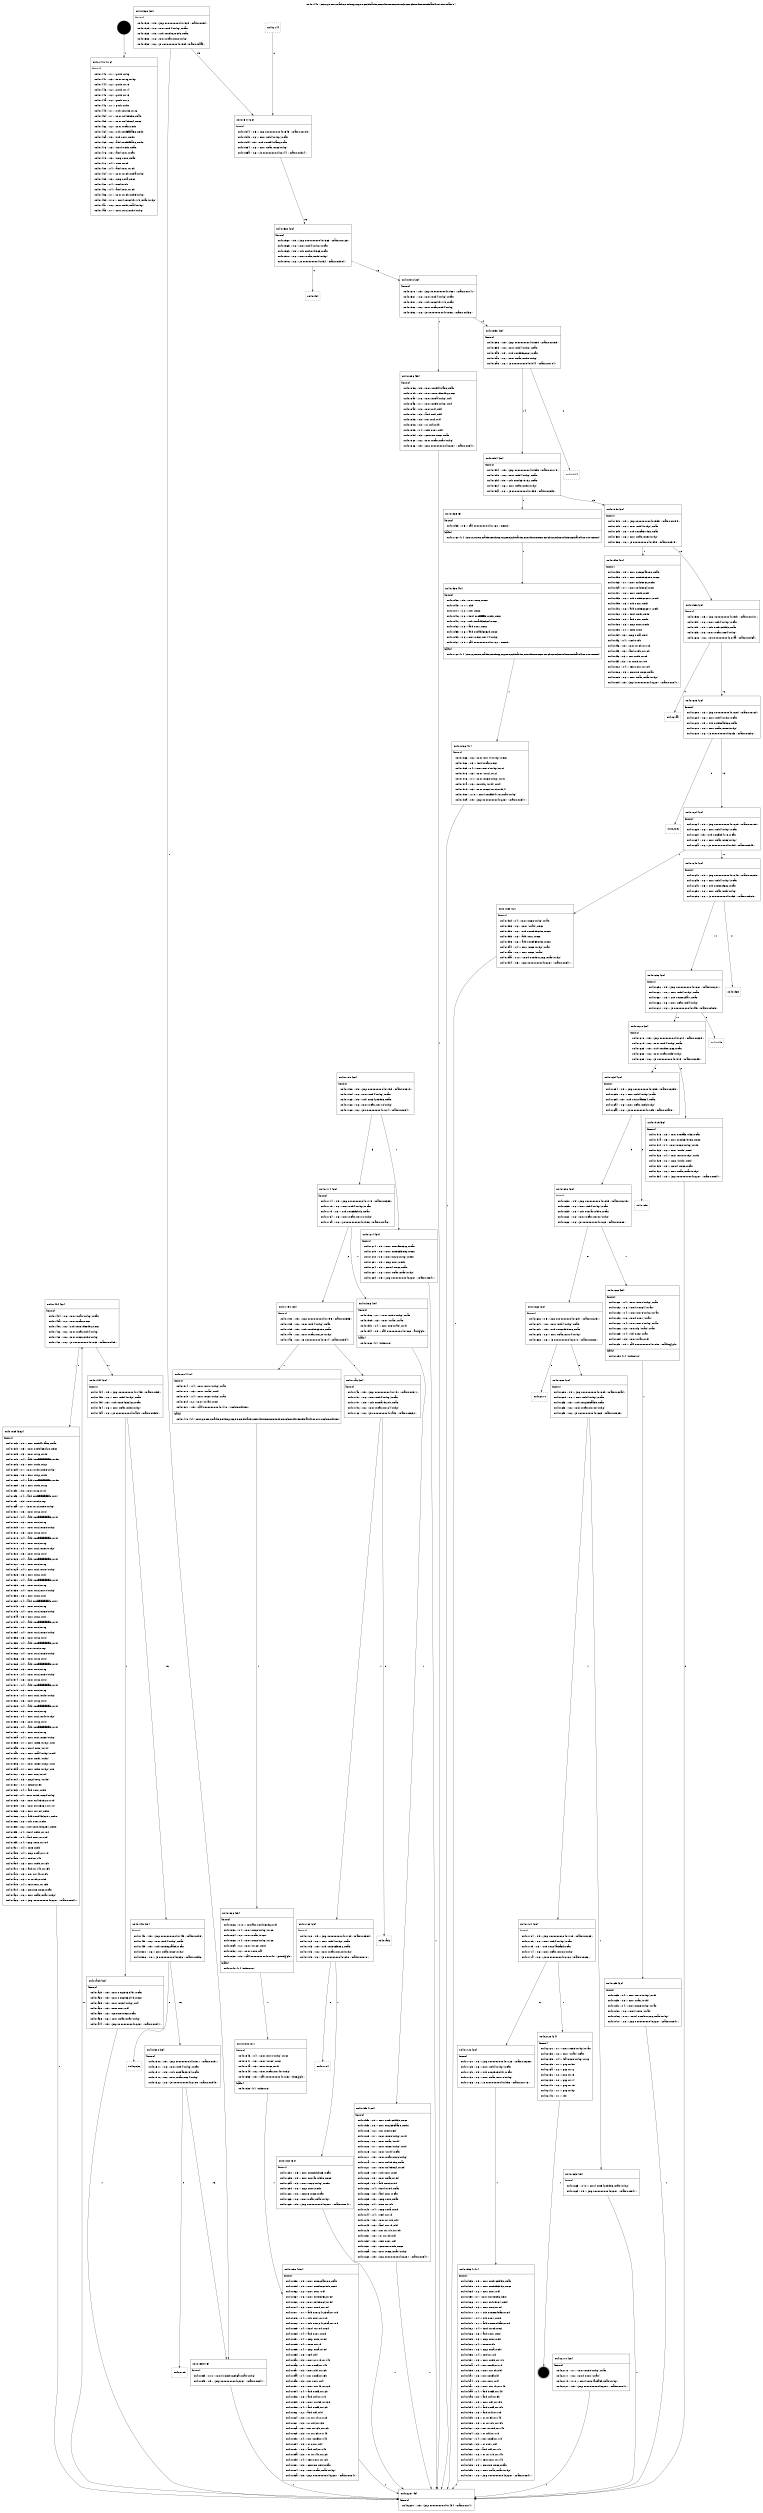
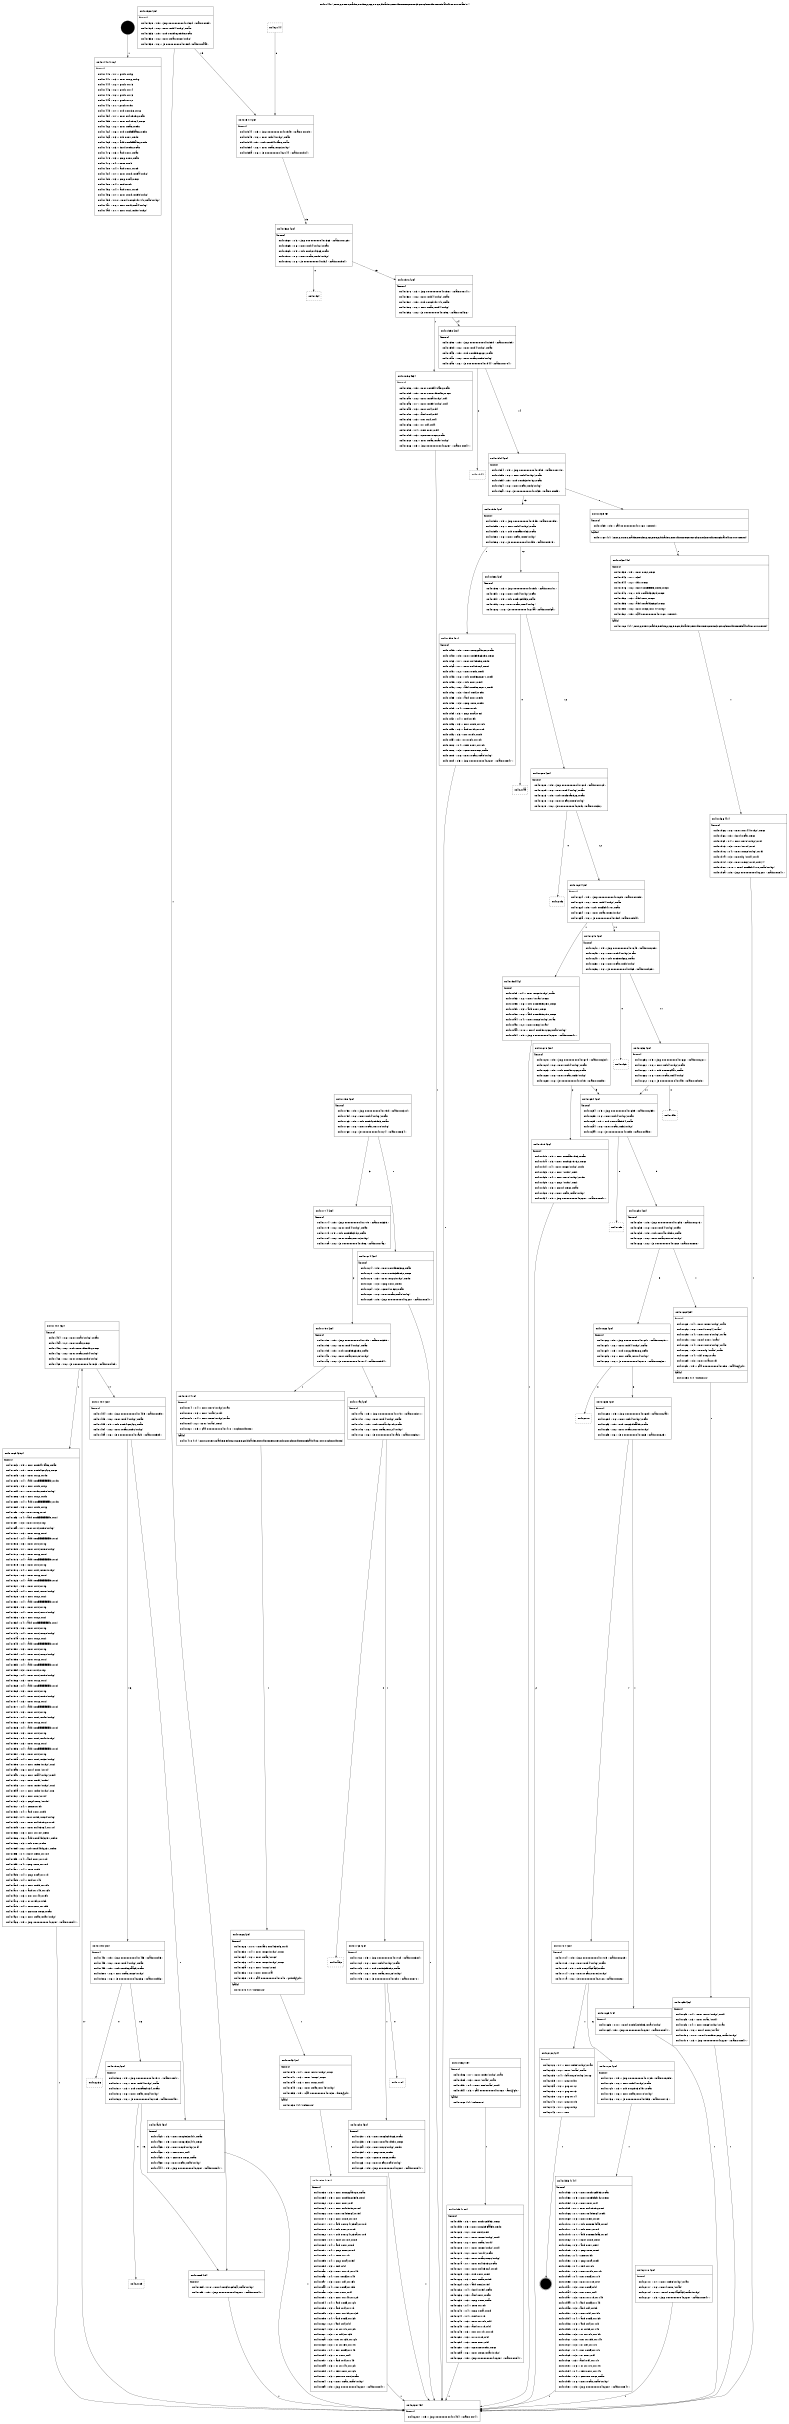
(676, 1016) -> (645, 1089)
(352, 1264) -> none
none -> (444, 1582)
